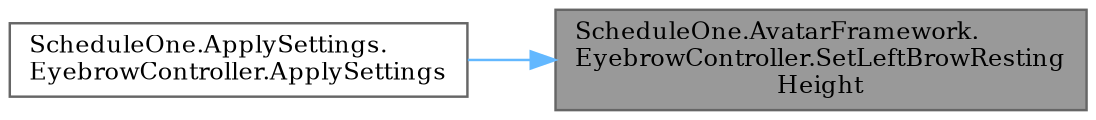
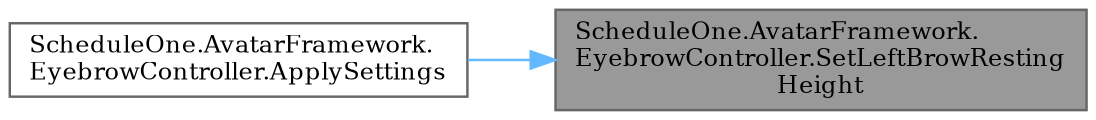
(239, 60) -> (239, 60)
